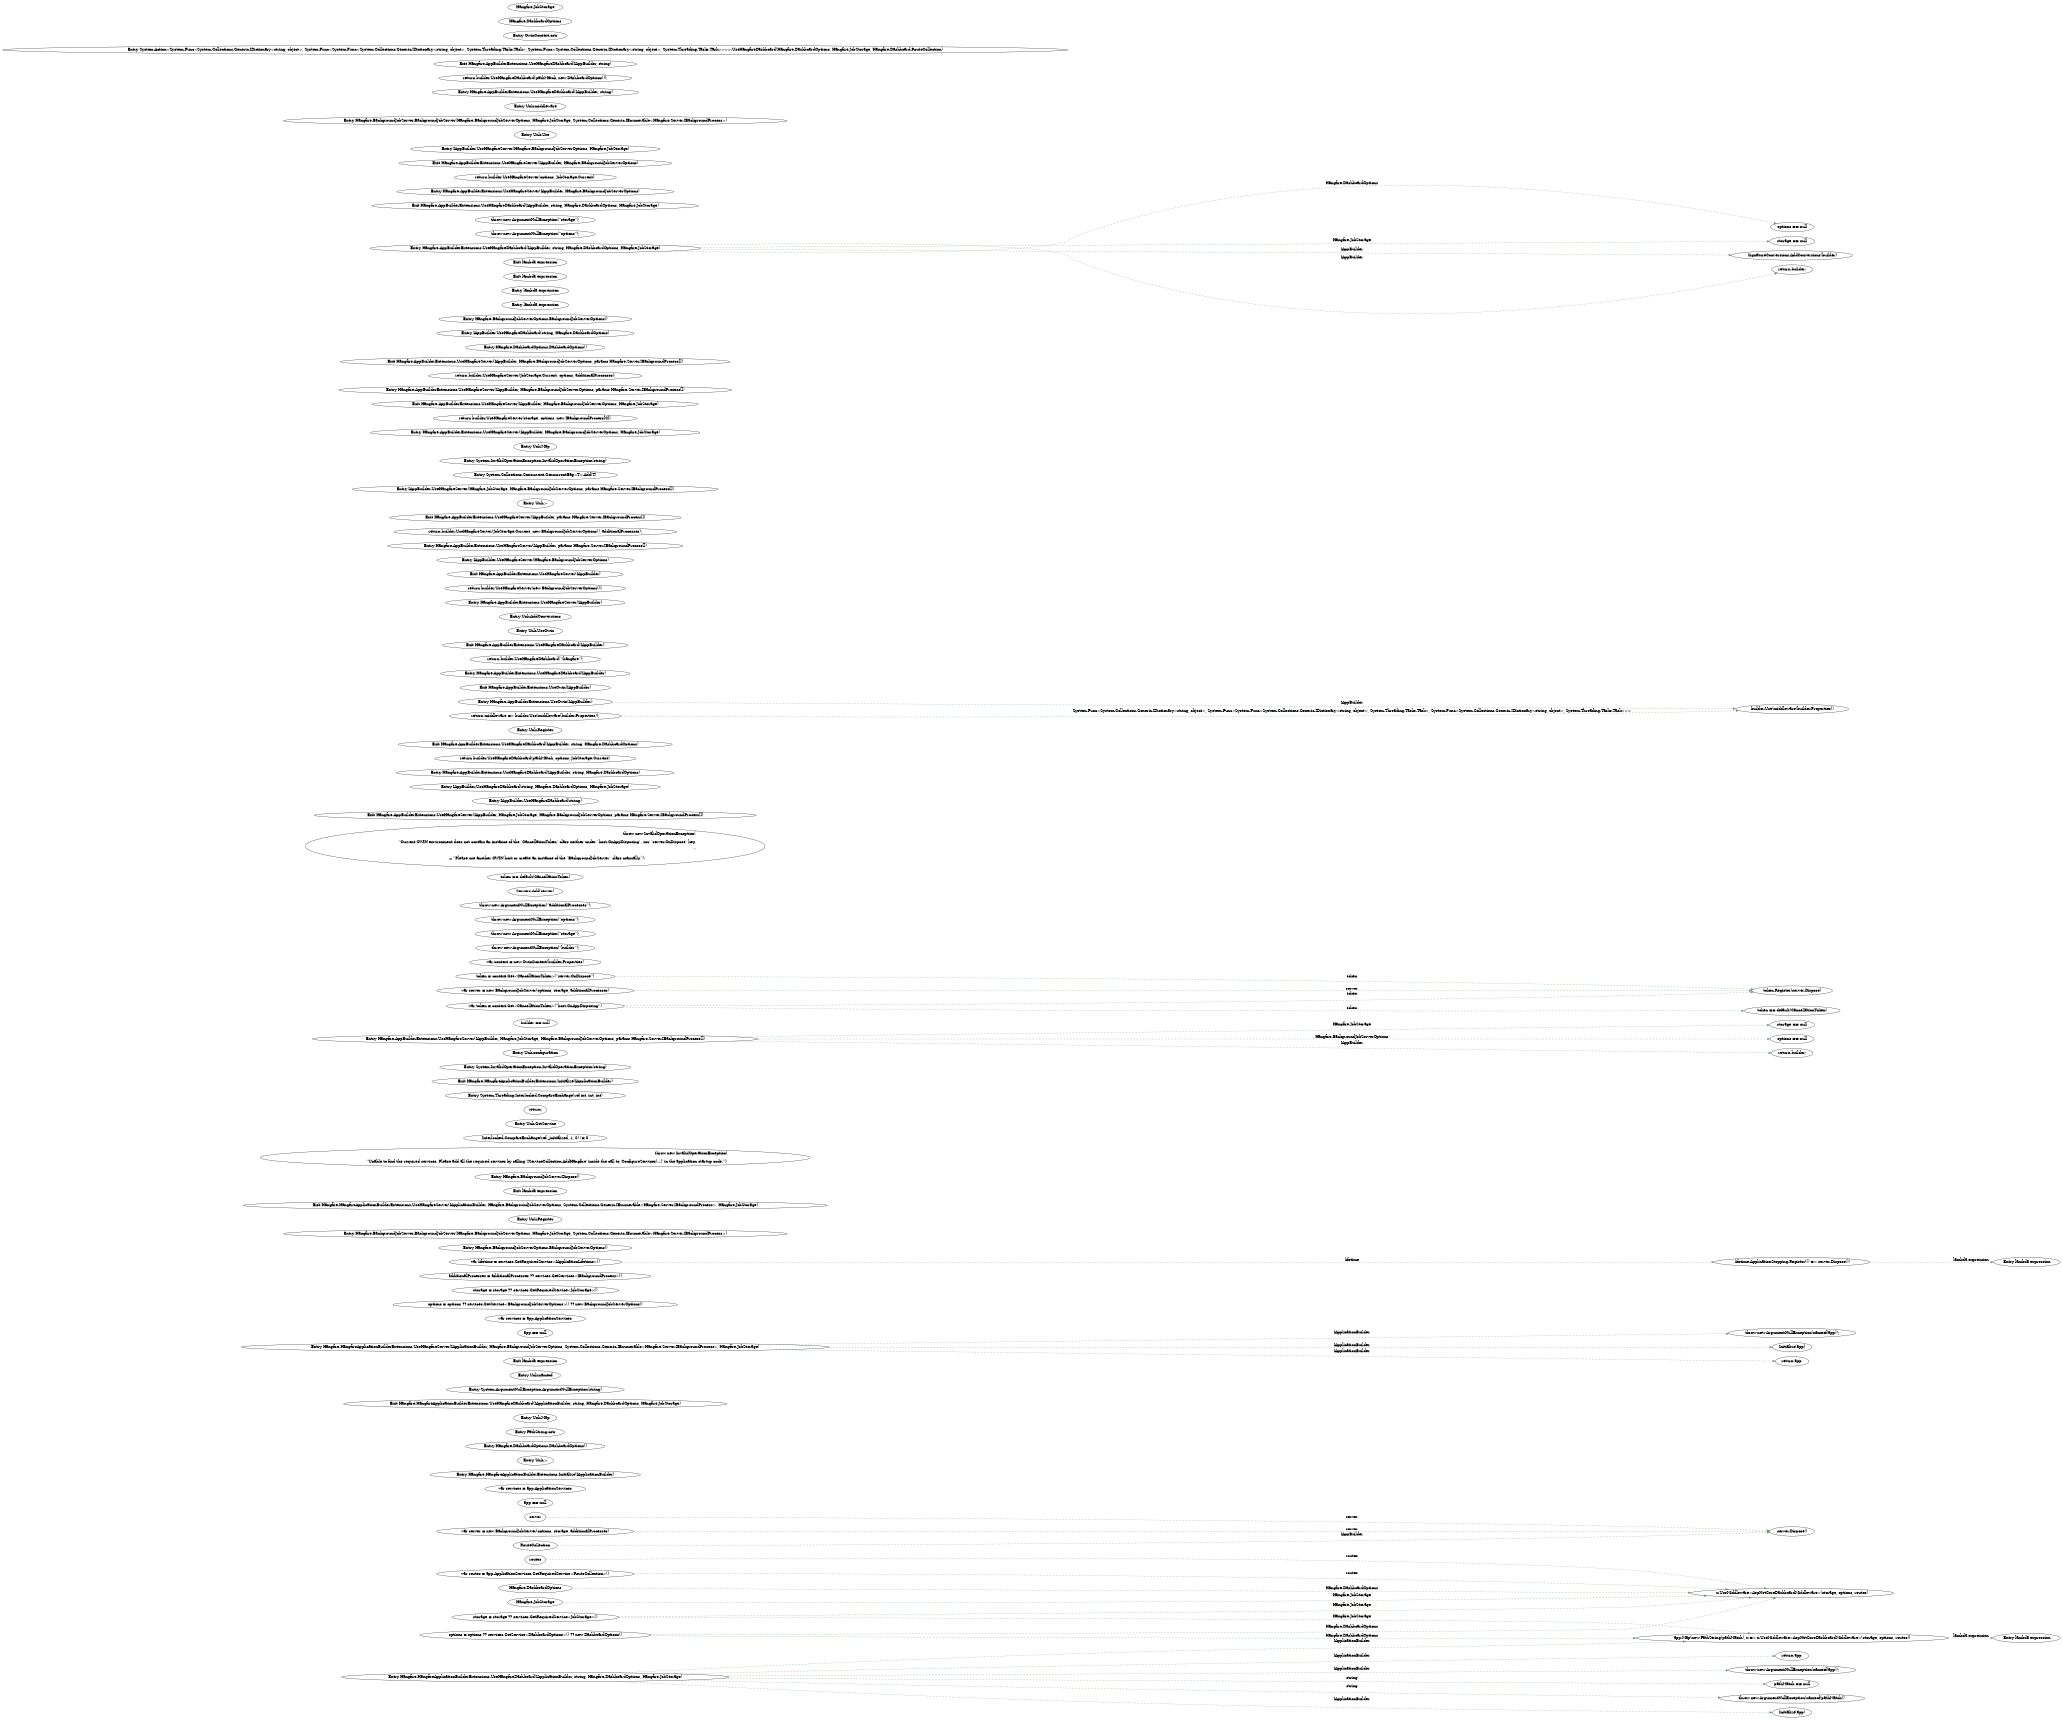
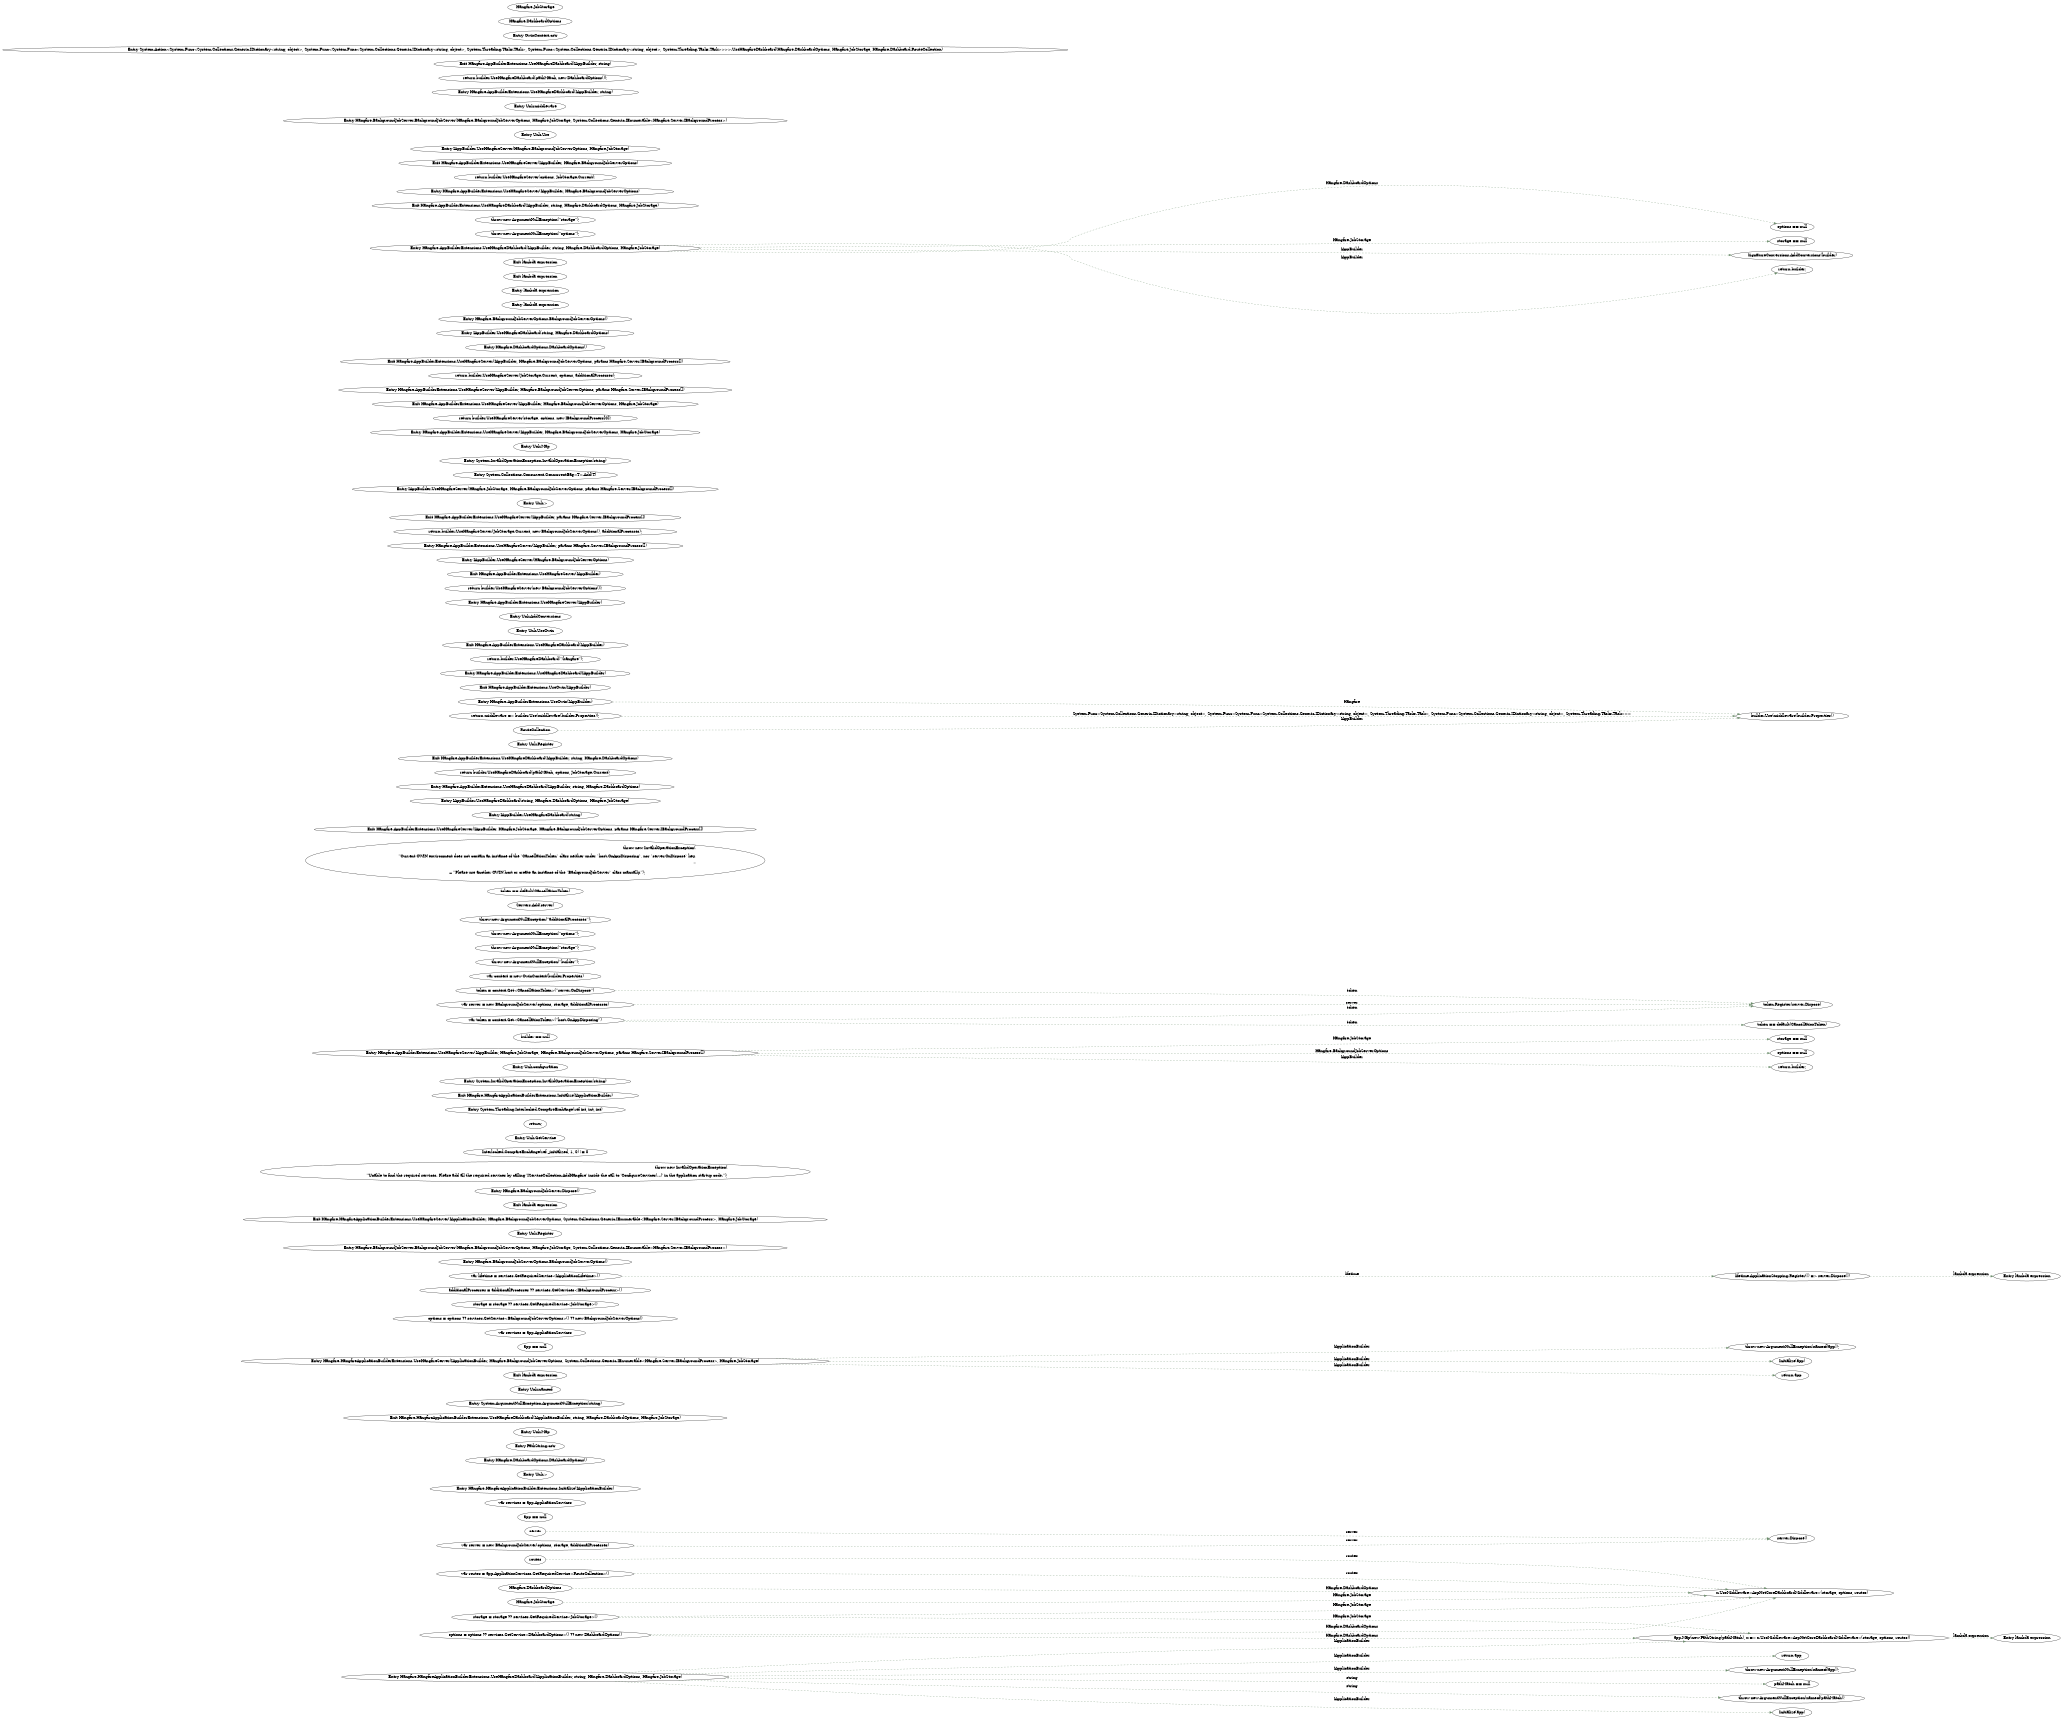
(1352, 703) -> (1352, 702)
(1162, 1543) -> (1148, 728)
